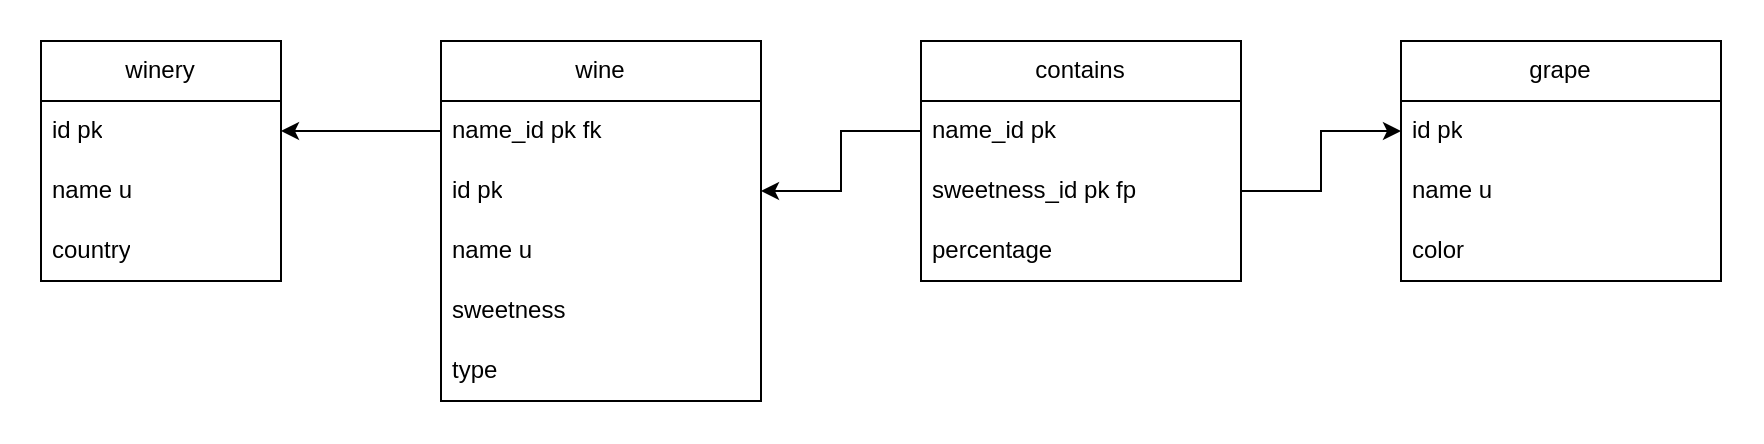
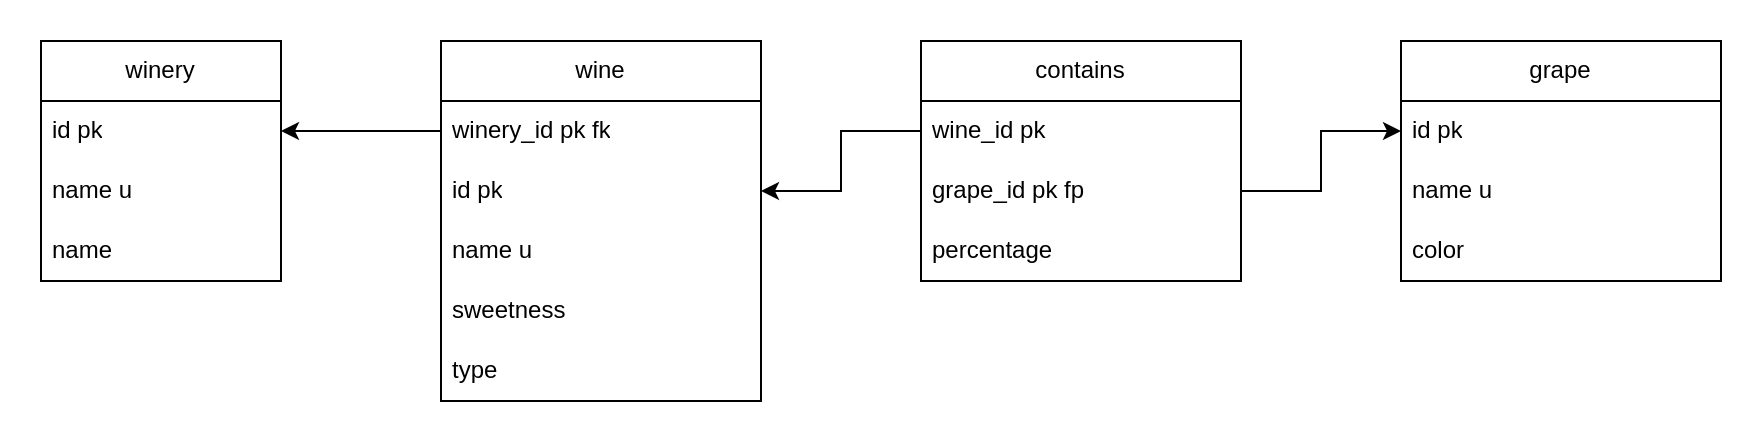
(531, 131) -> (541, 131)
(994, 131) -> (991, 131)
(1045, 191) -> (1018, 191)
(100, 251) -> (80, 251)
